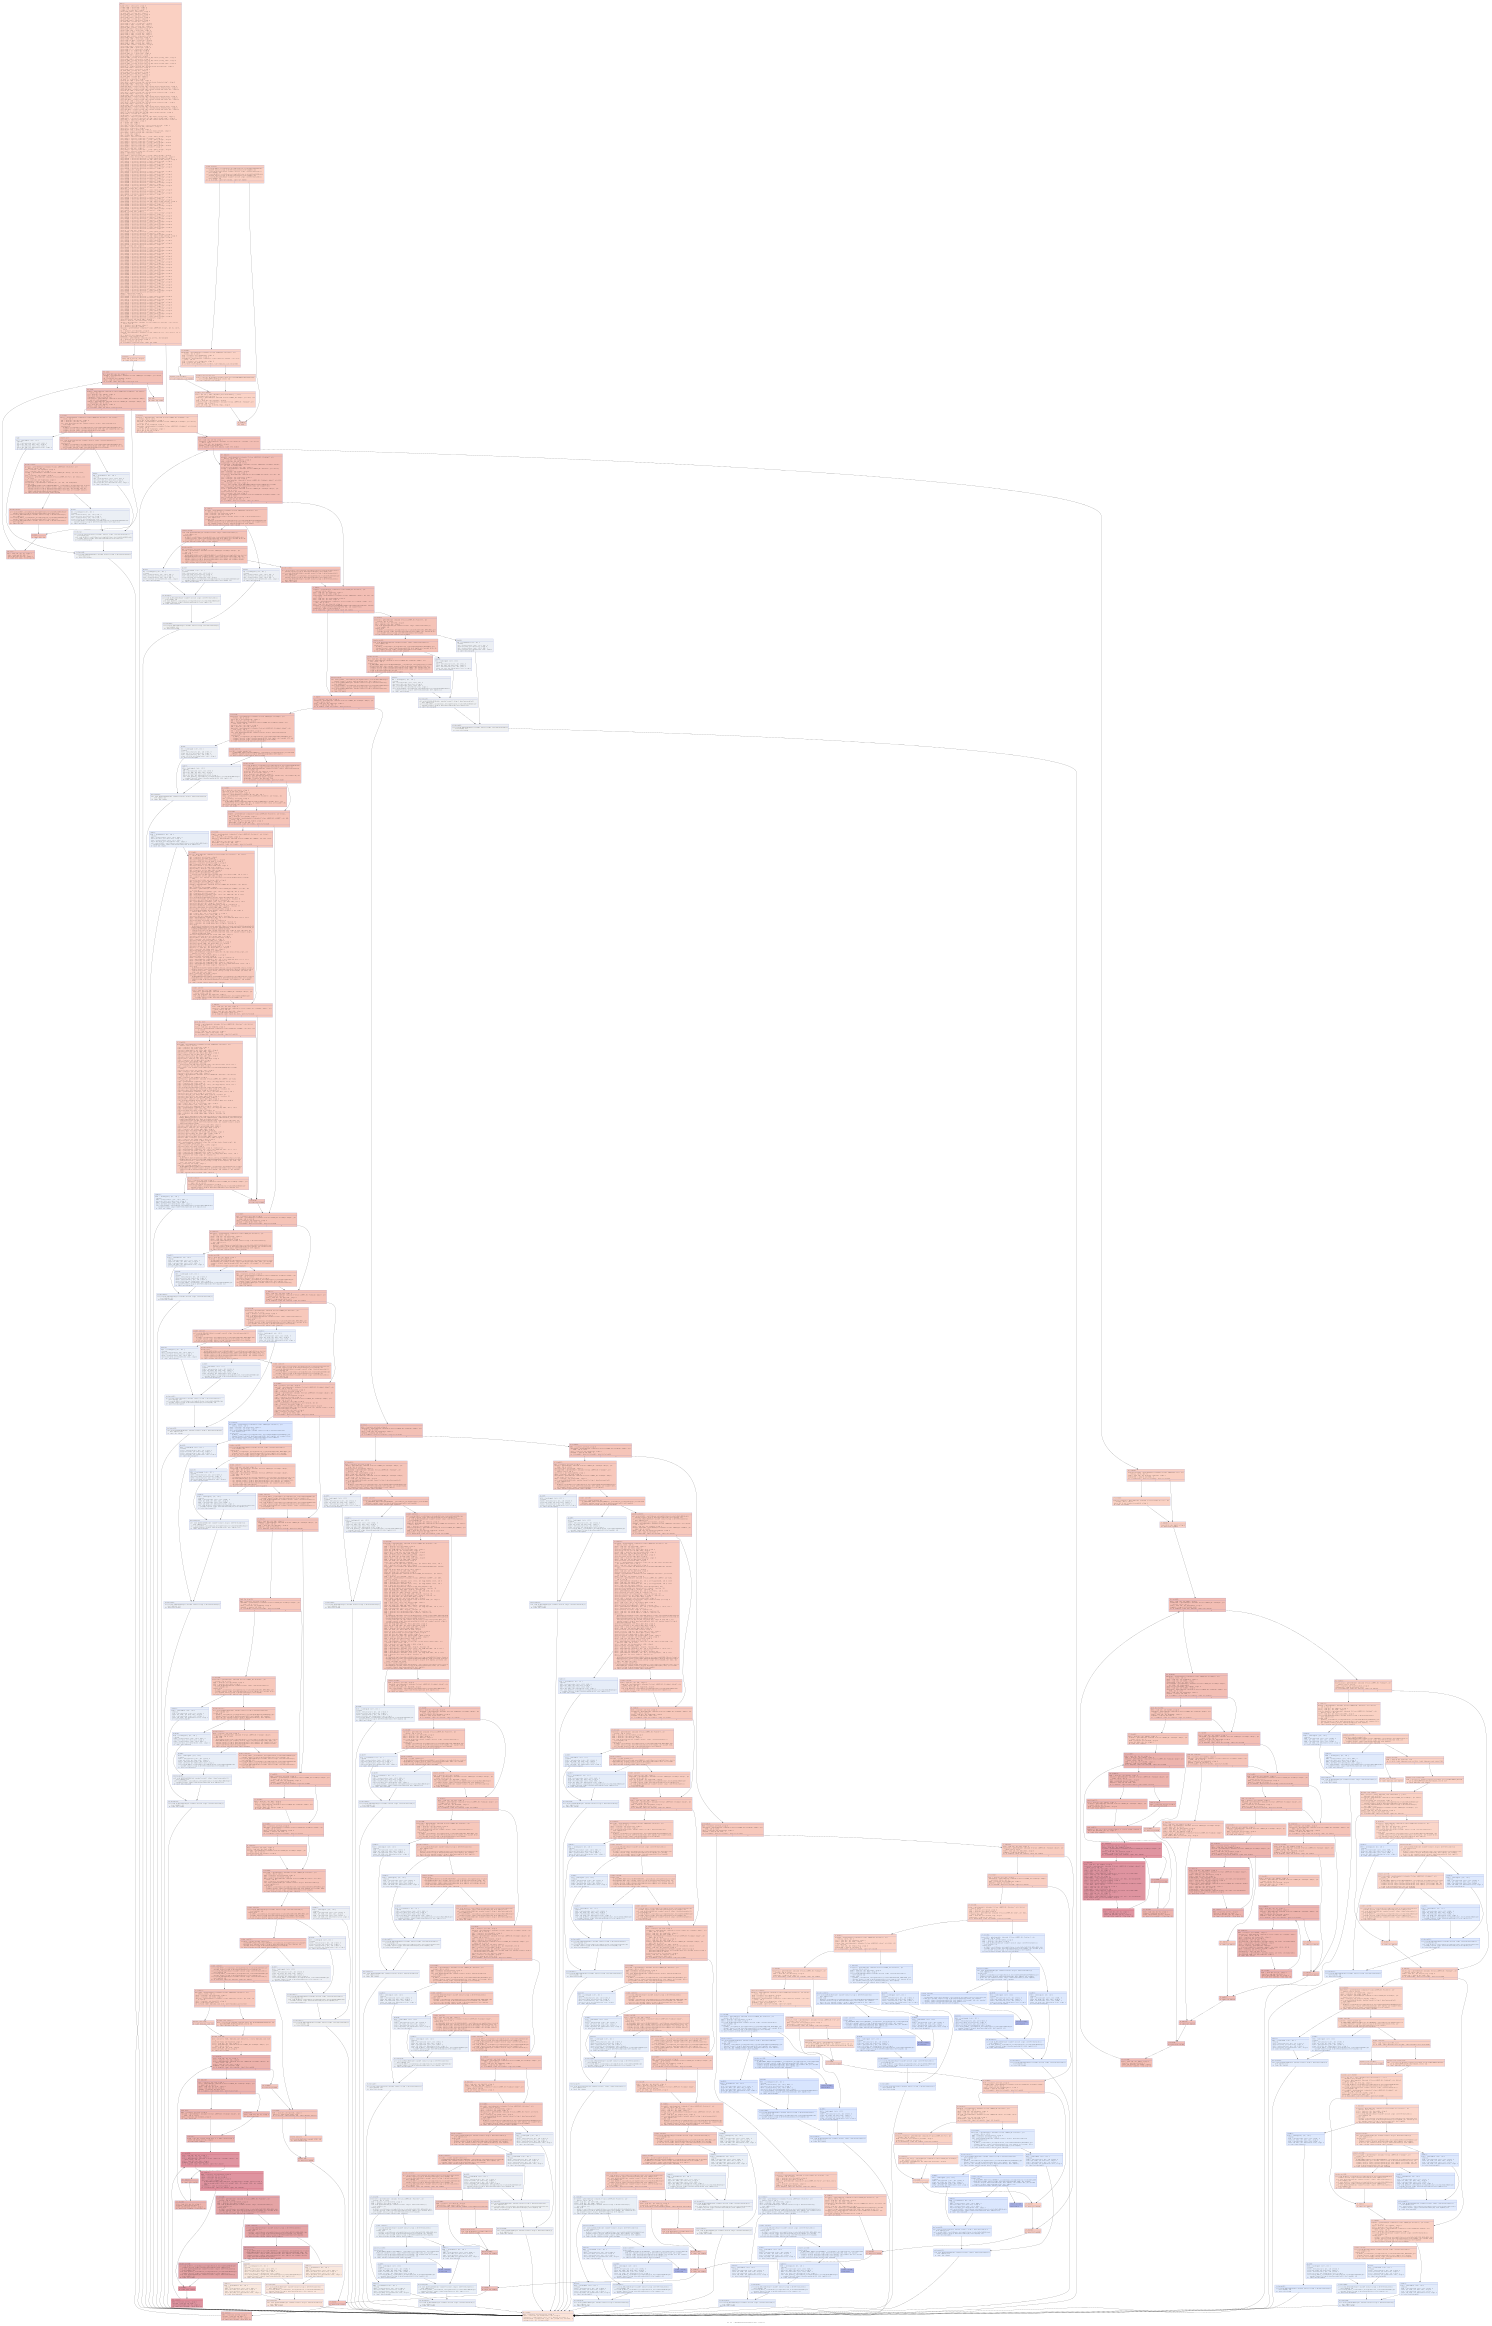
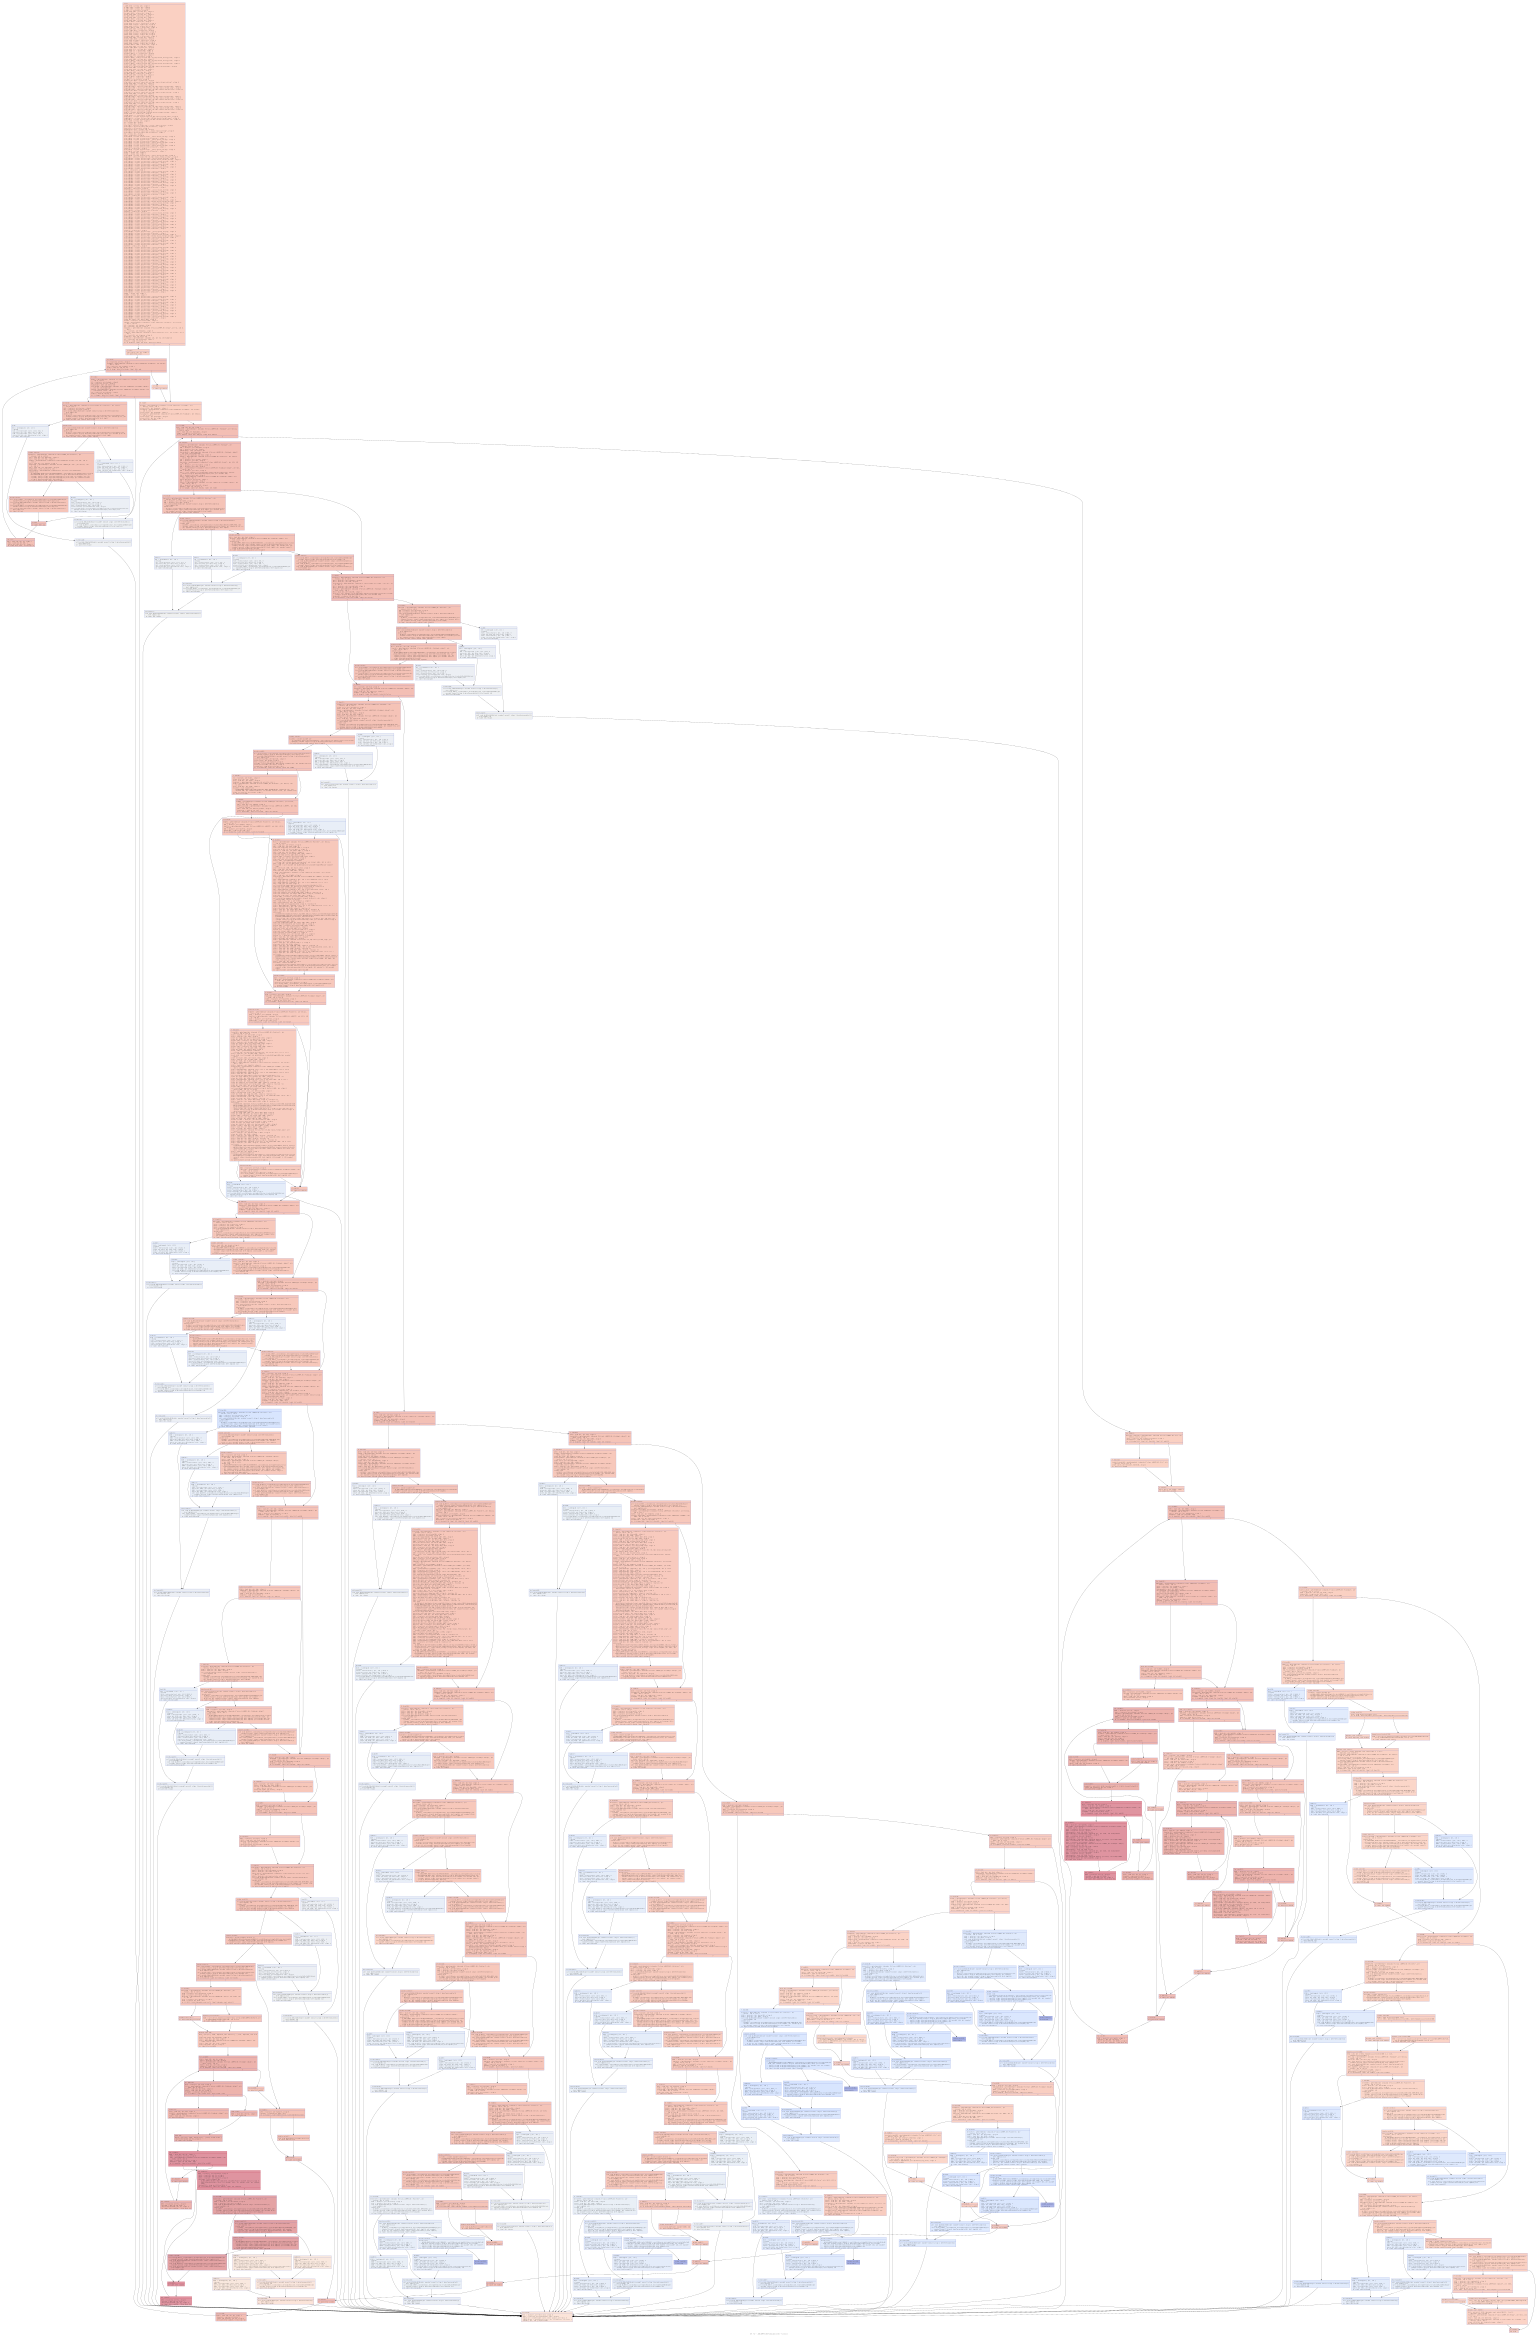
(411, 1943) -> (405, 1939)
none -> (1458, 2243)
